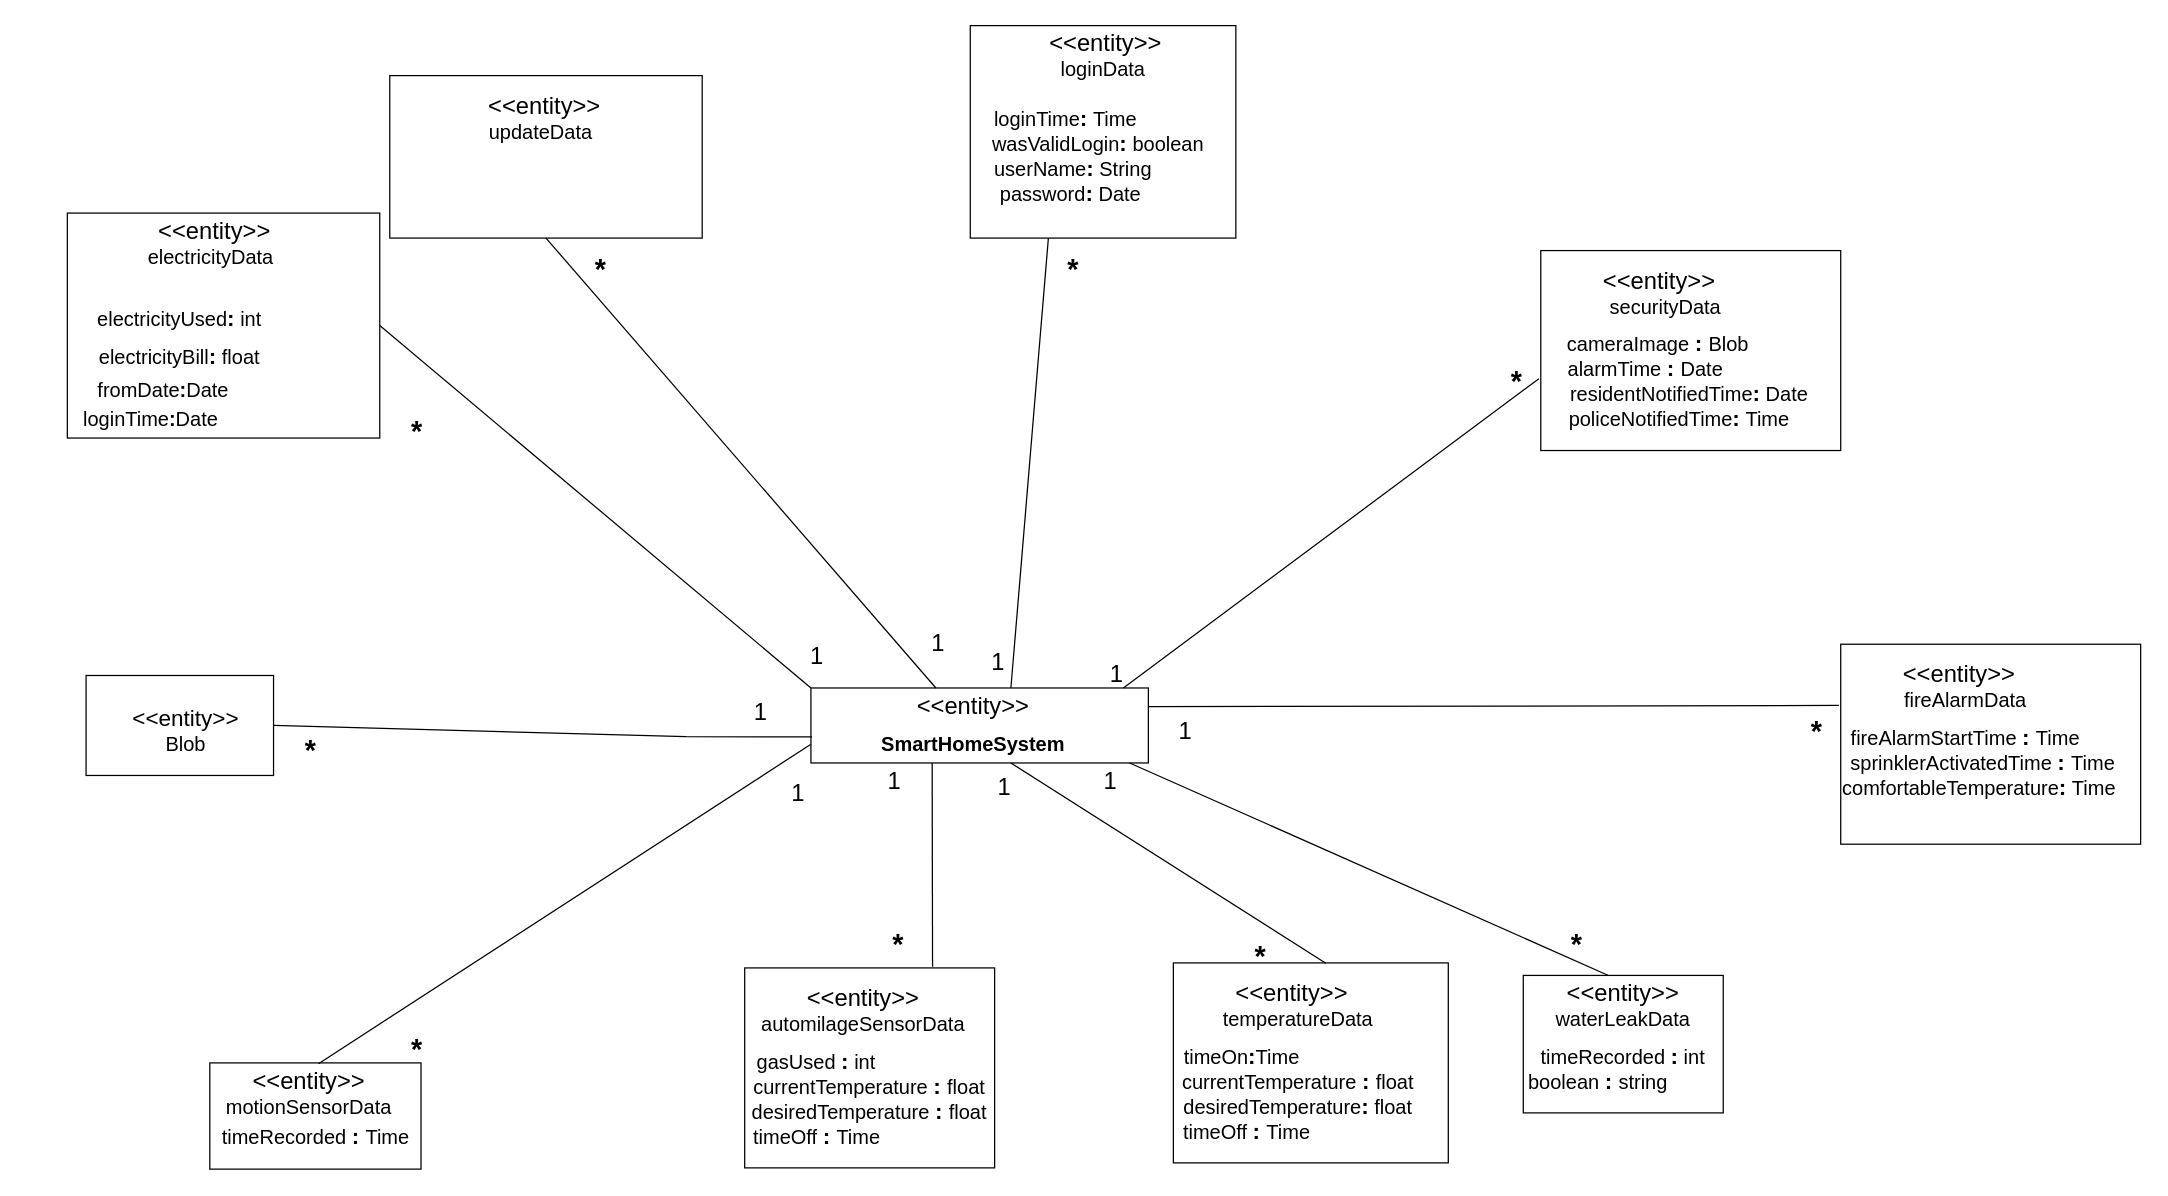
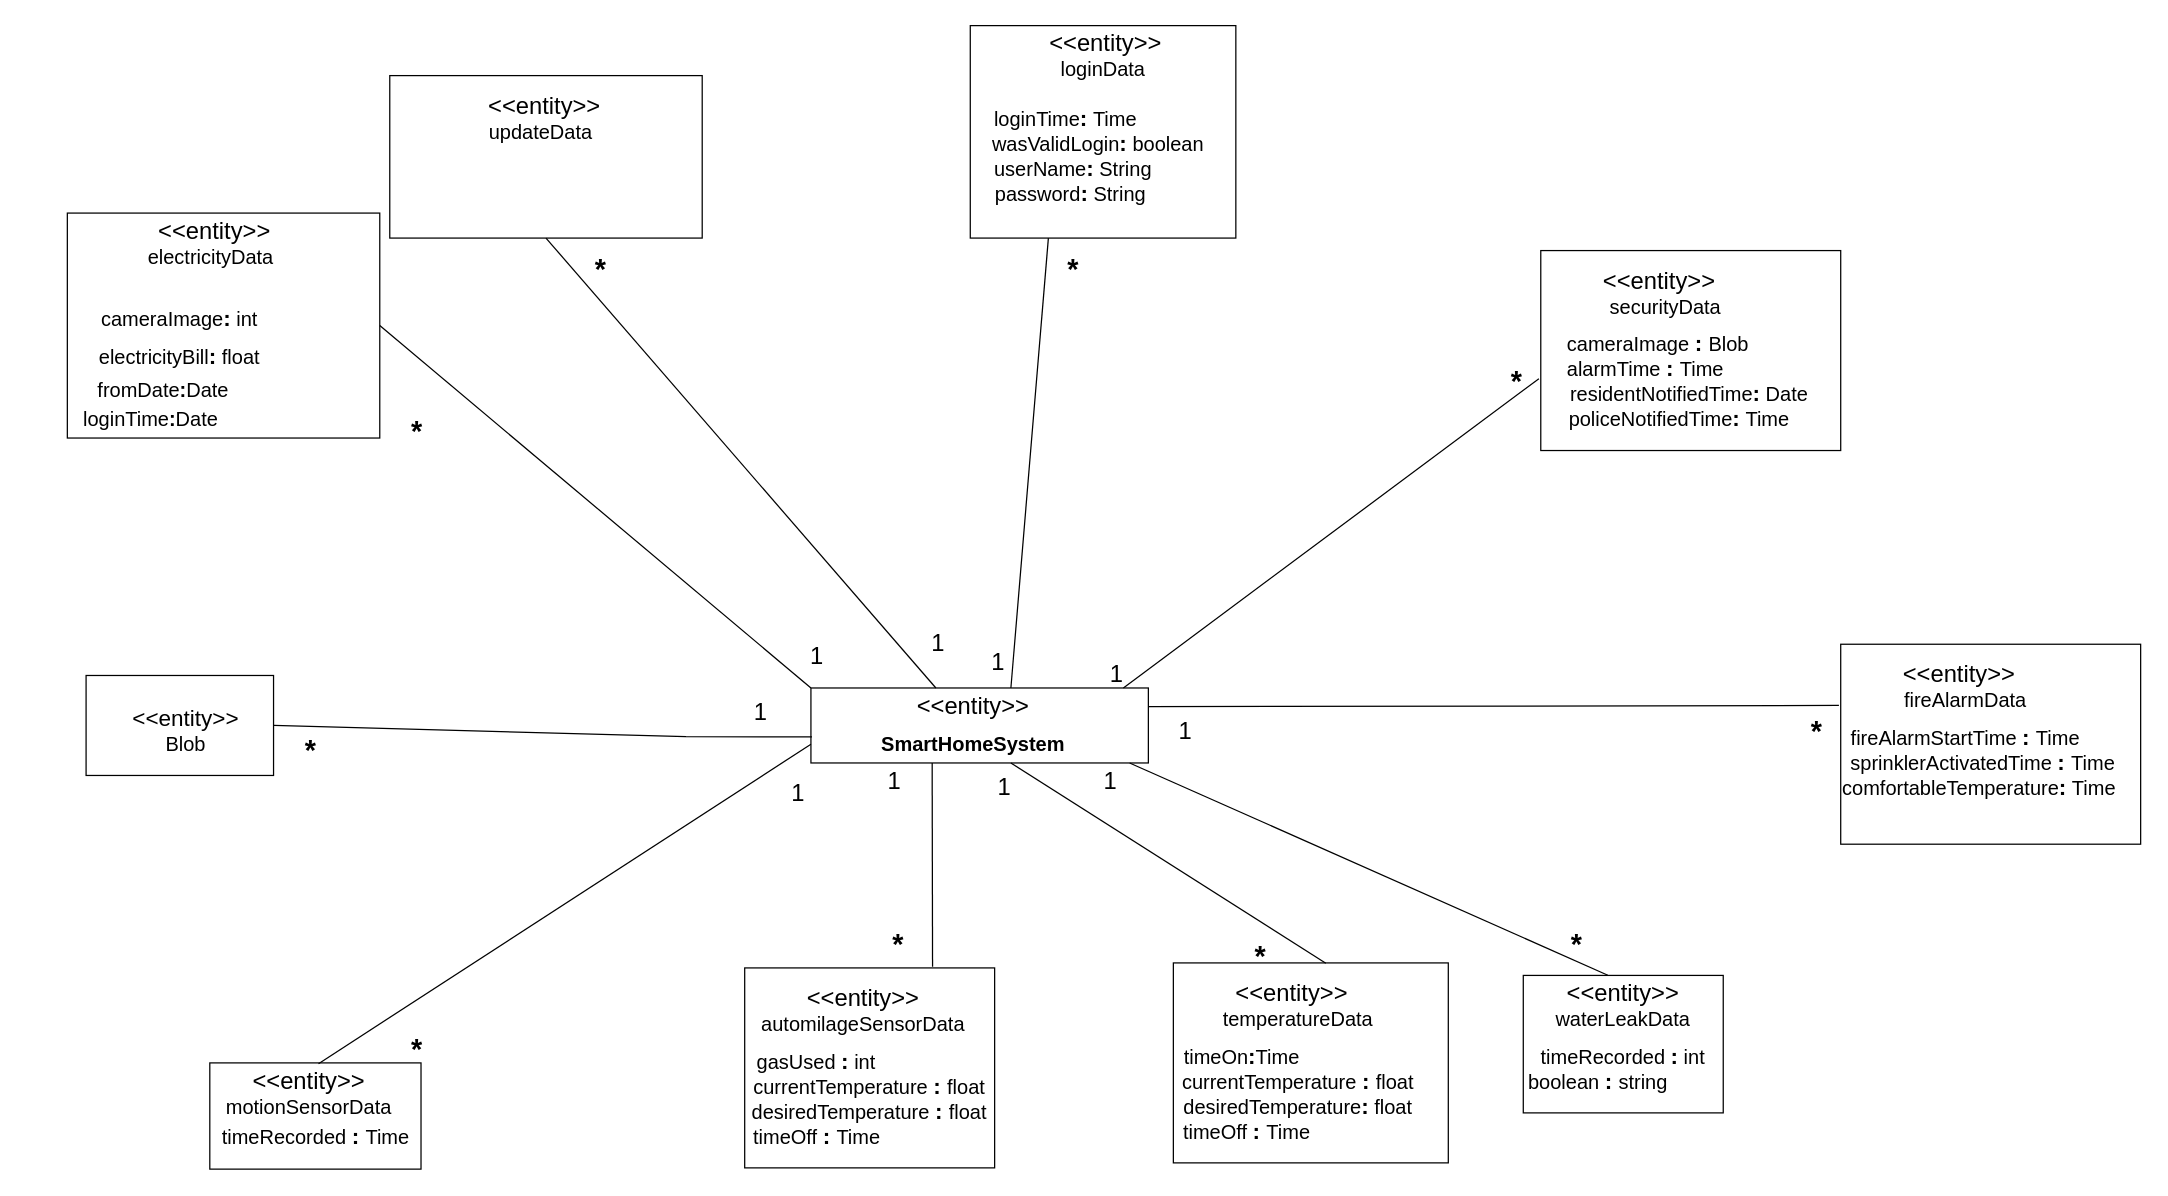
(1071, 194) -> (1071, 194)
(179, 319) -> (179, 319)
(1646, 369) -> (1646, 369)
